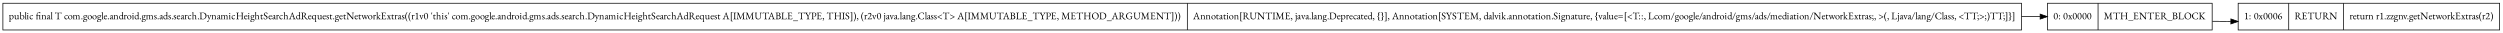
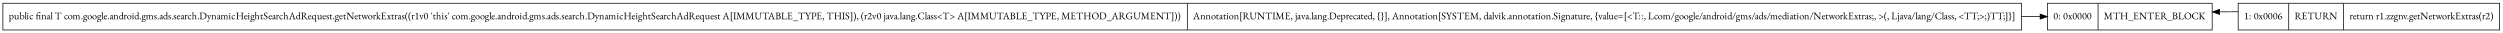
(2222, 21) -> (2229, 12)
